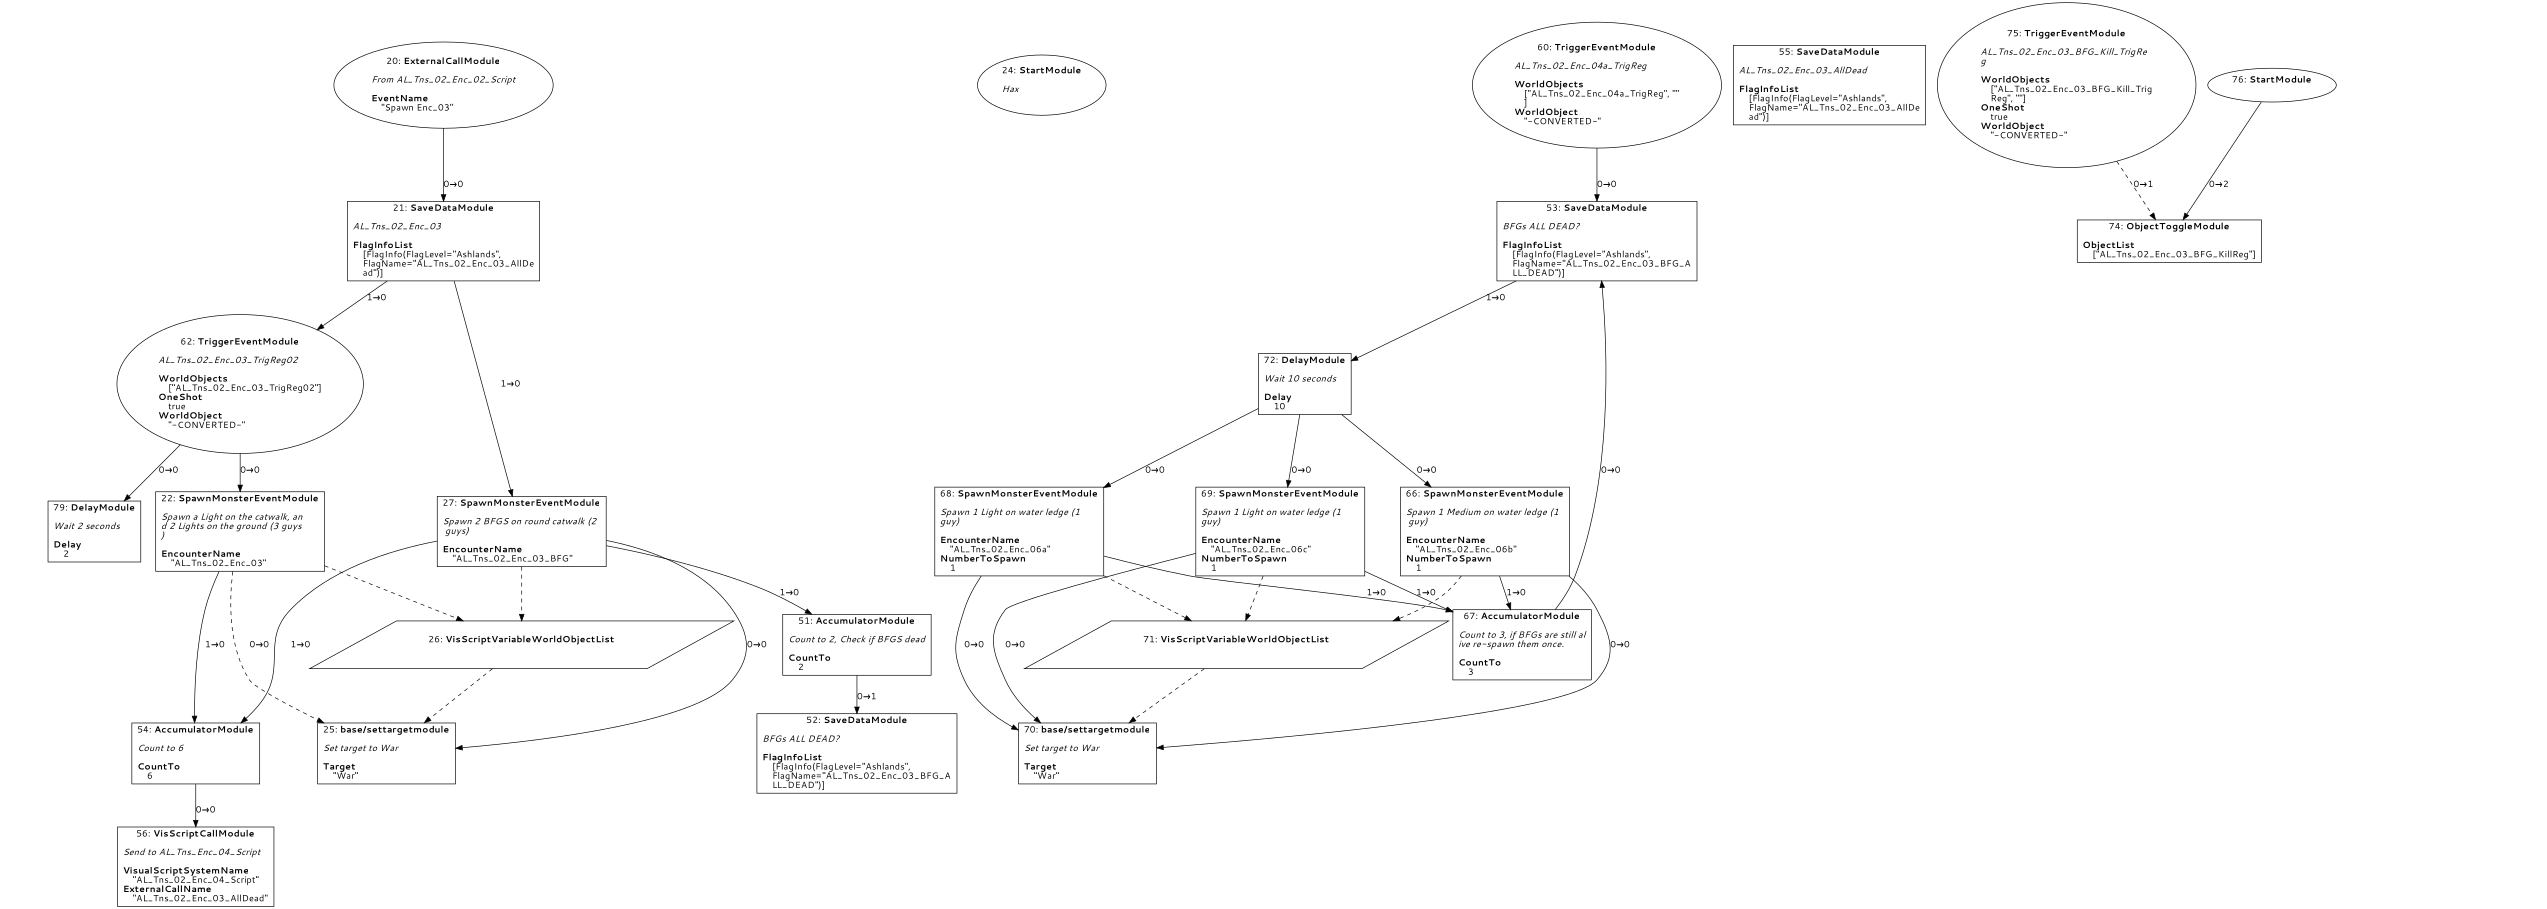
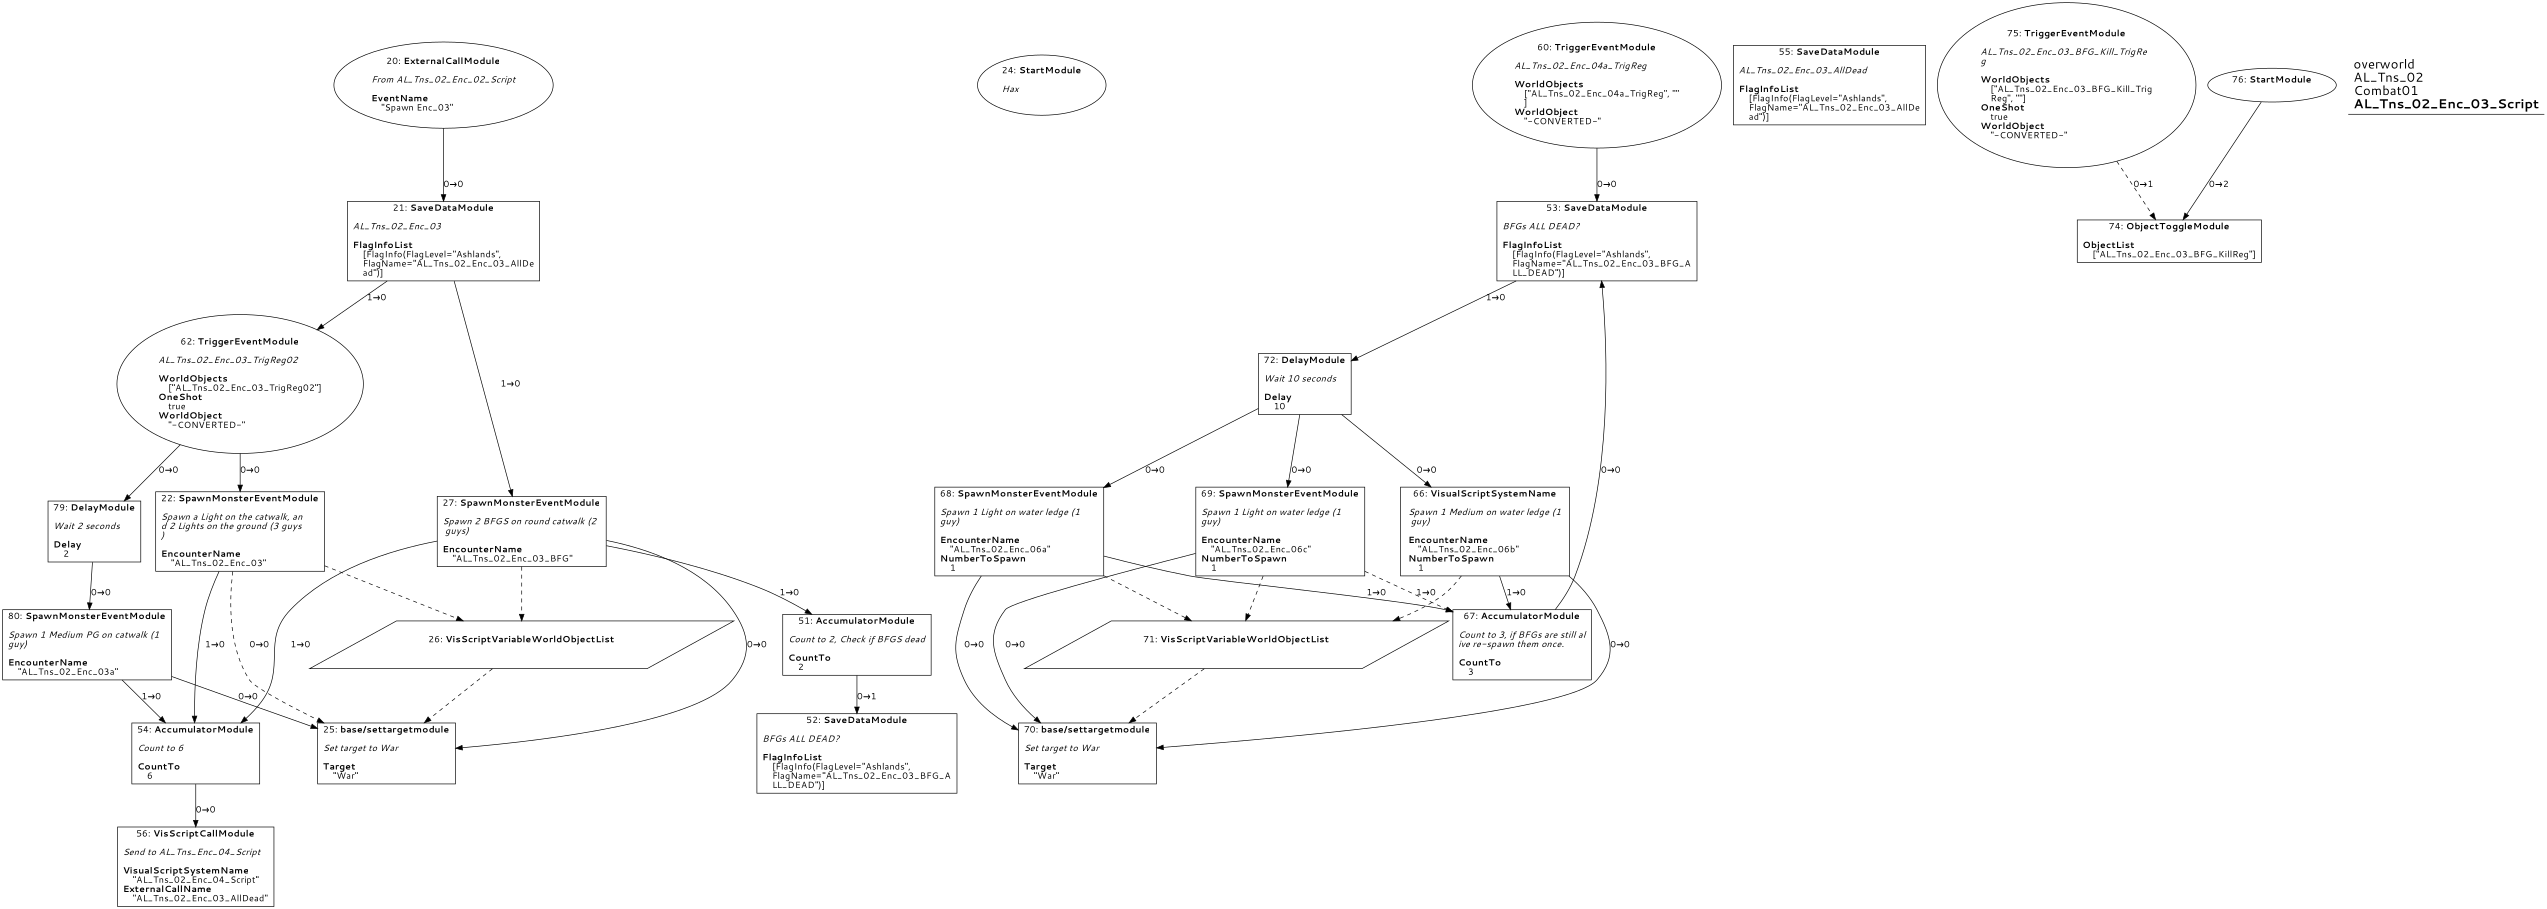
none -> (2446, 85)
(1494, 494) -> (1494, 494)
(1406, 590) -> (1406, 590)
none -> (87, 645)
